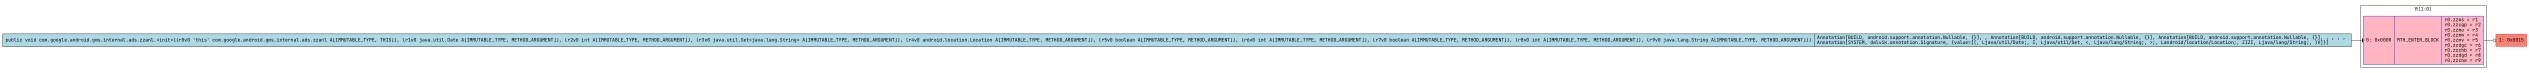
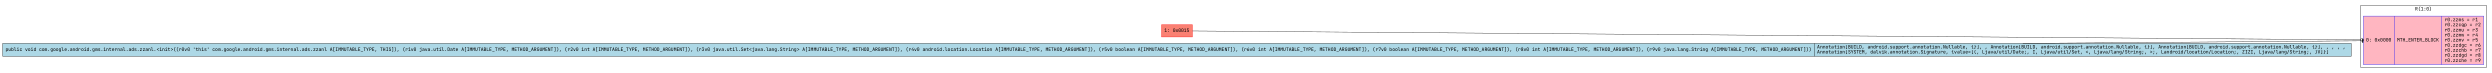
(2489, 40) -> (1777, 35)
